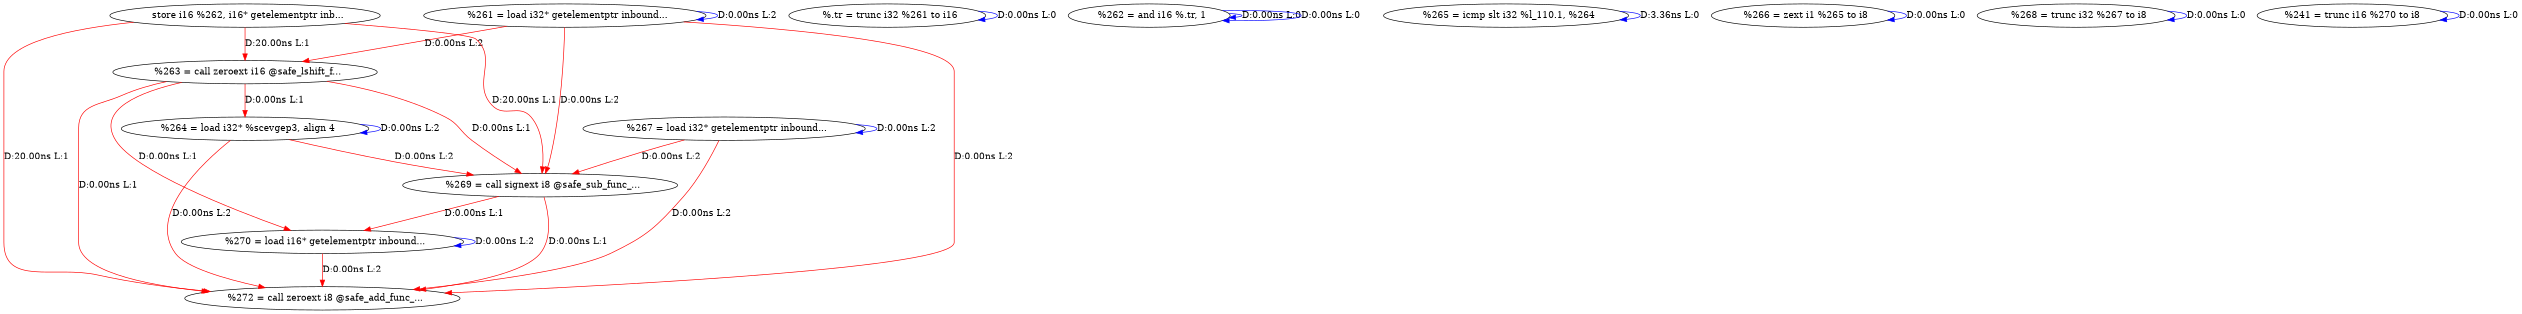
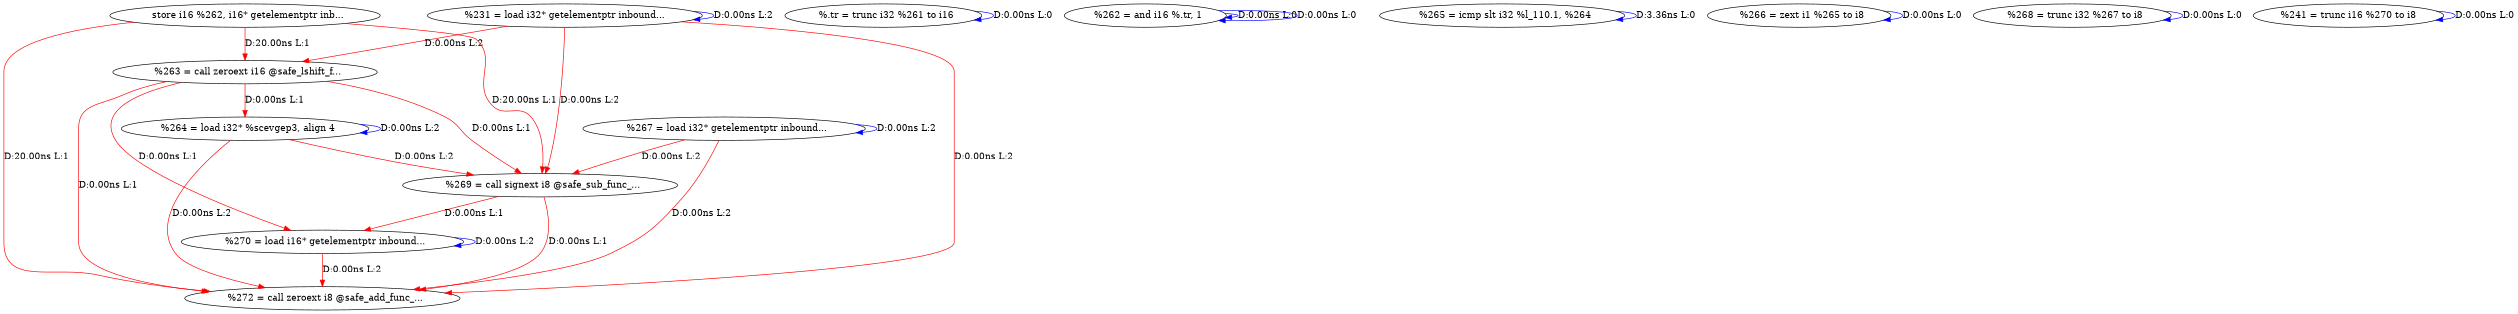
(565, 16) -> (565, 16)
